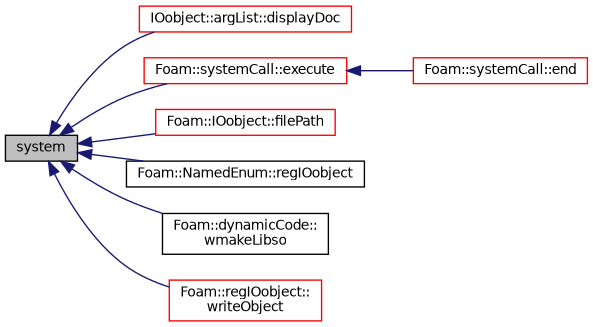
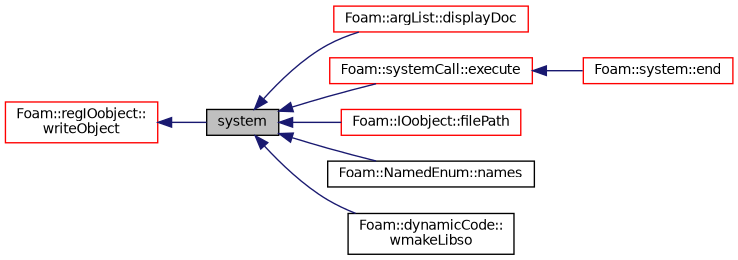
(245, 19) -> (431, 19)
(500, 71) -> (658, 71)
(245, 174) -> (431, 174)
(100, 243) -> (189, 122)
